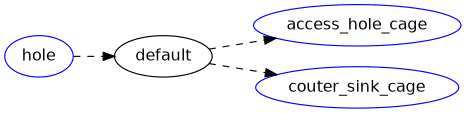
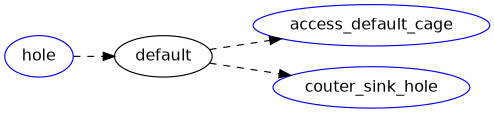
(357, 25) -> (371, 25)
(357, 87) -> (371, 87)
